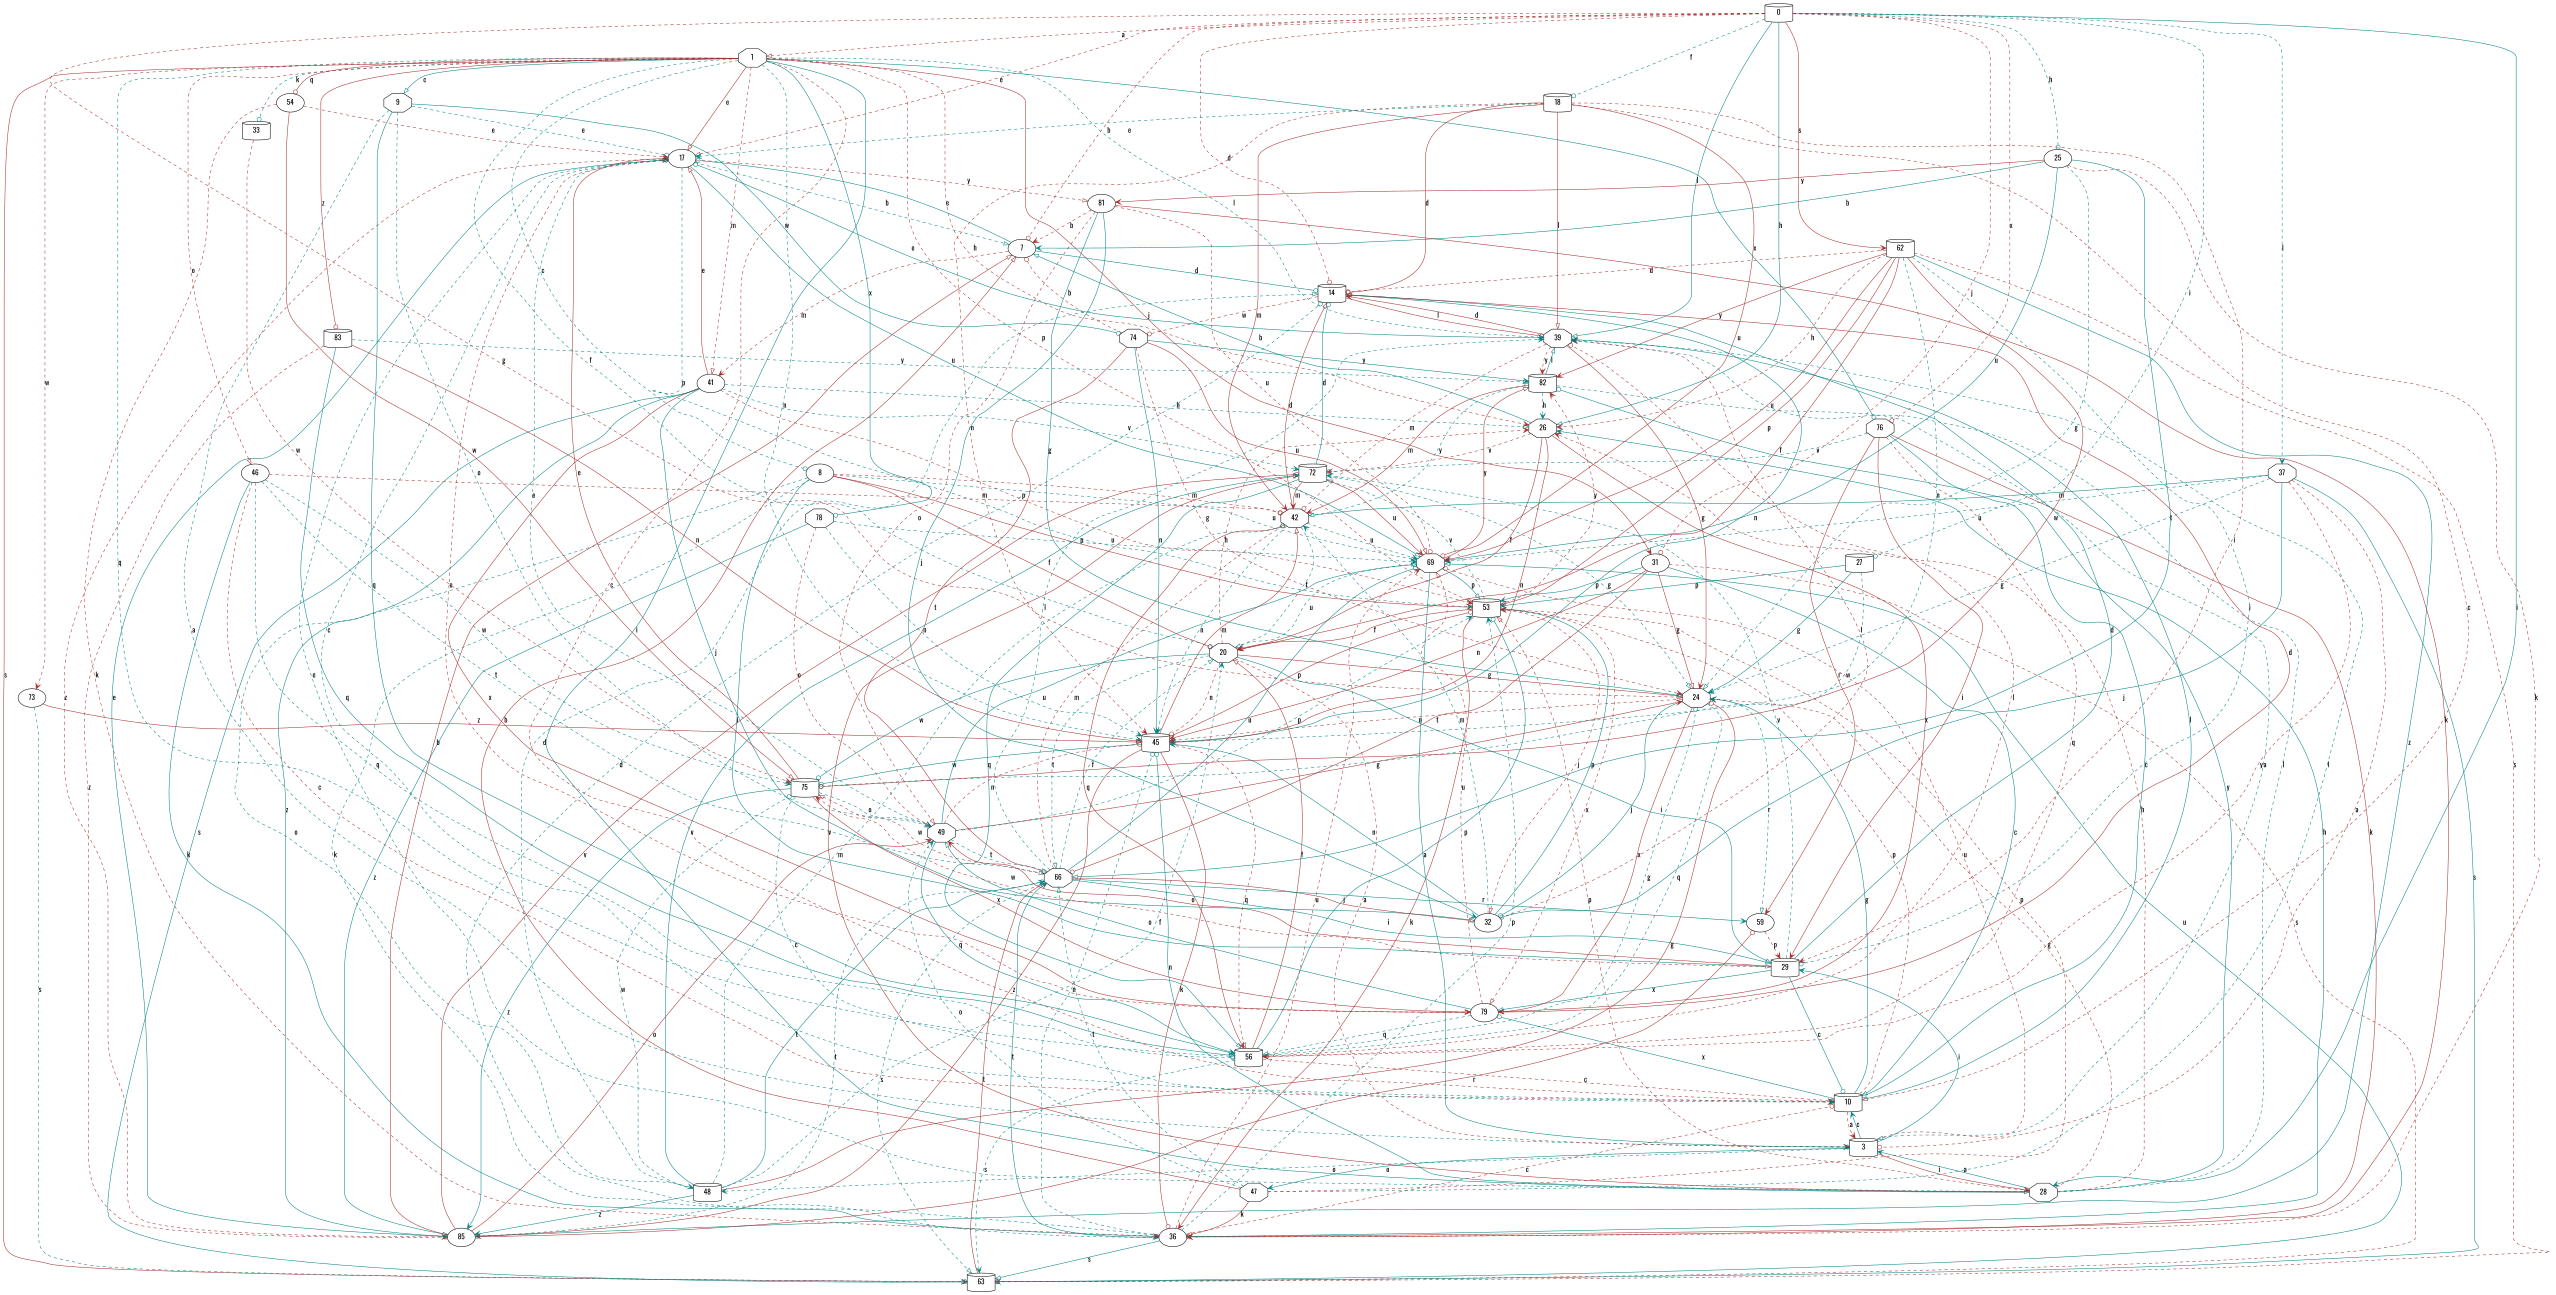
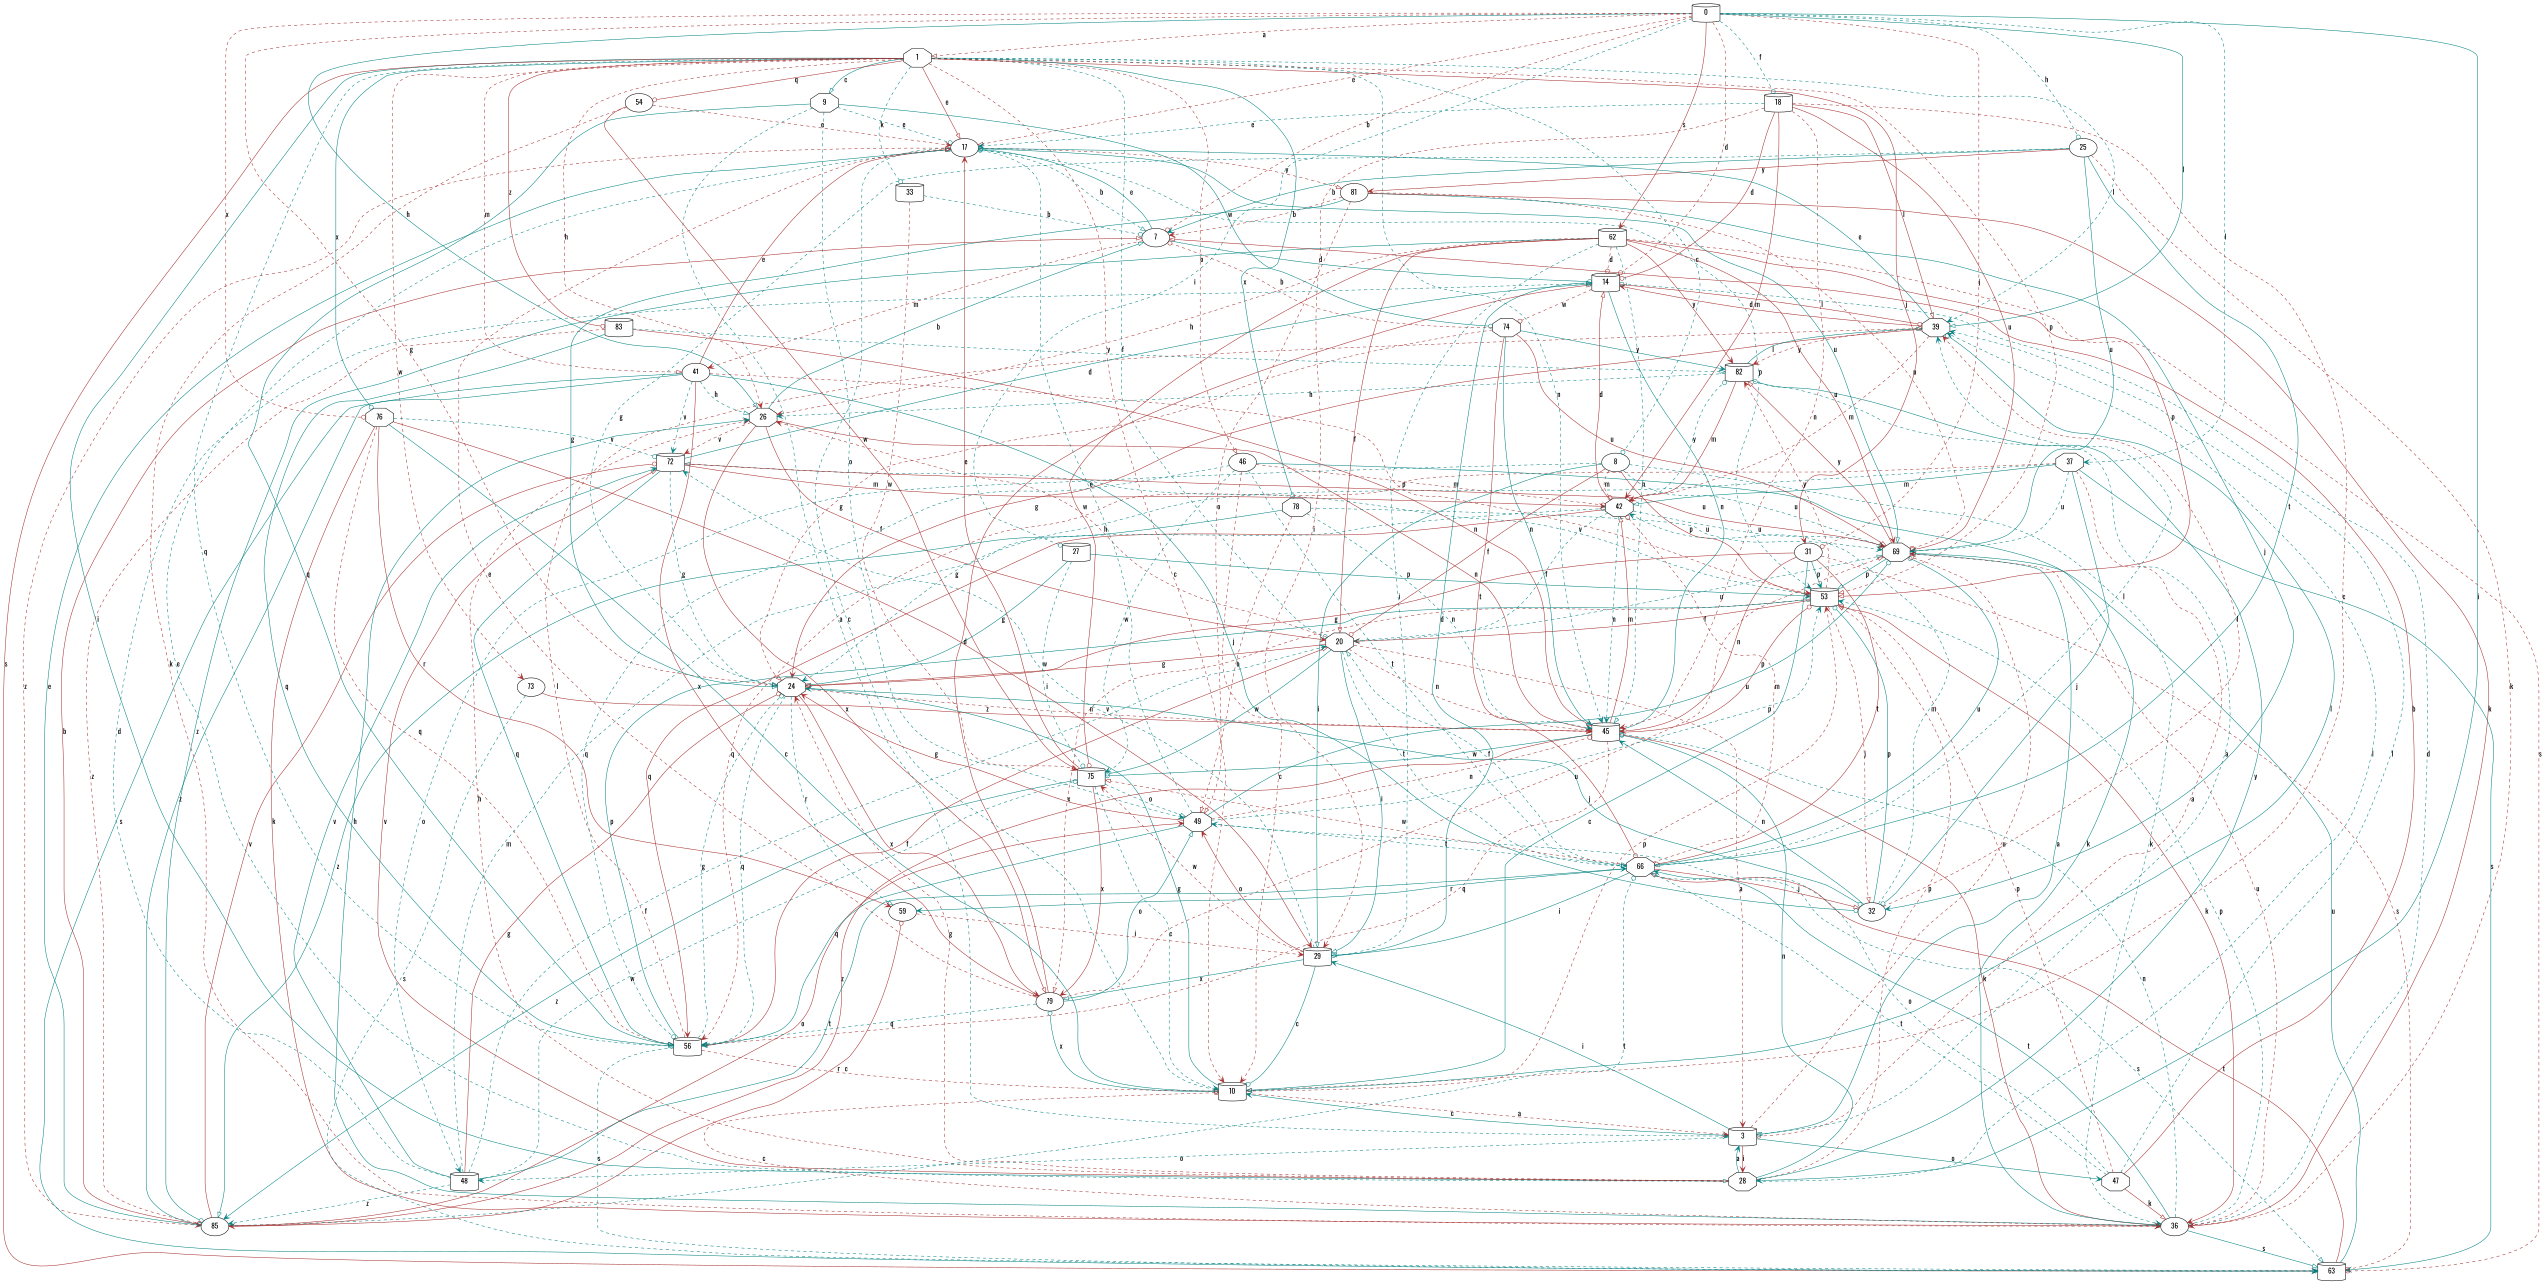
none -> (1031, 215)
(1375, 610) -> (1085, 430)
(2261, 765) -> (733, 755)
(1776, 945) -> (1136, 934)
(586, 1215) -> (342, 1205)
